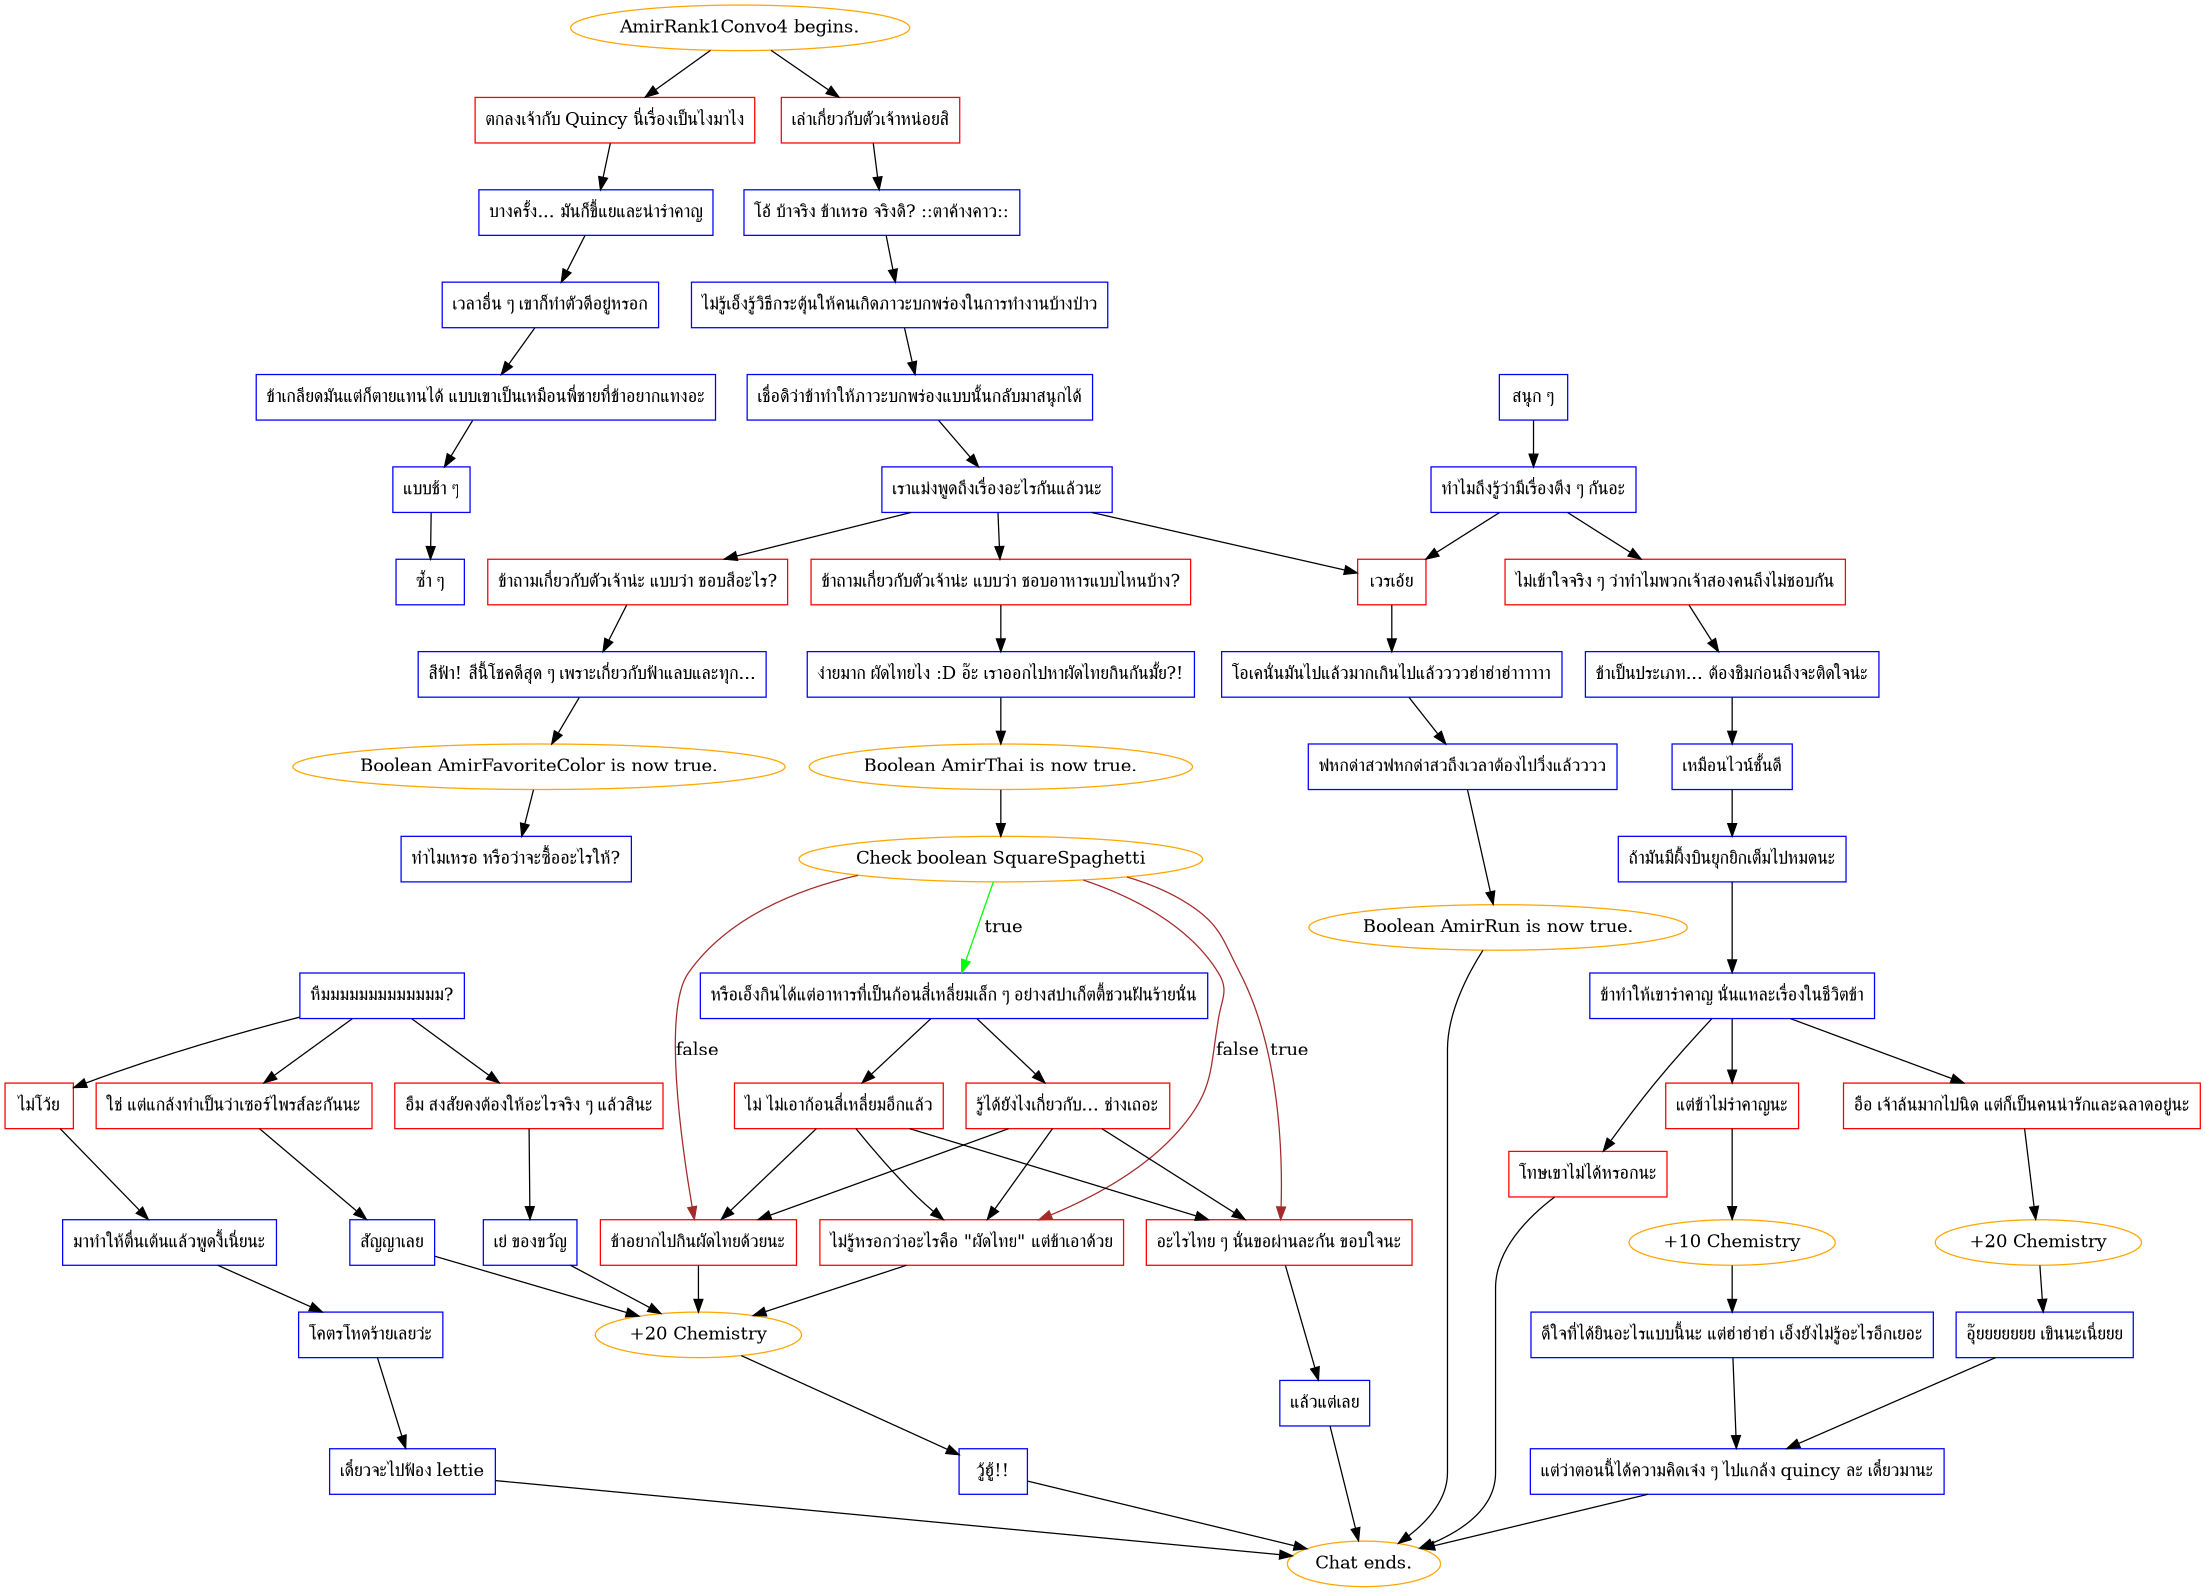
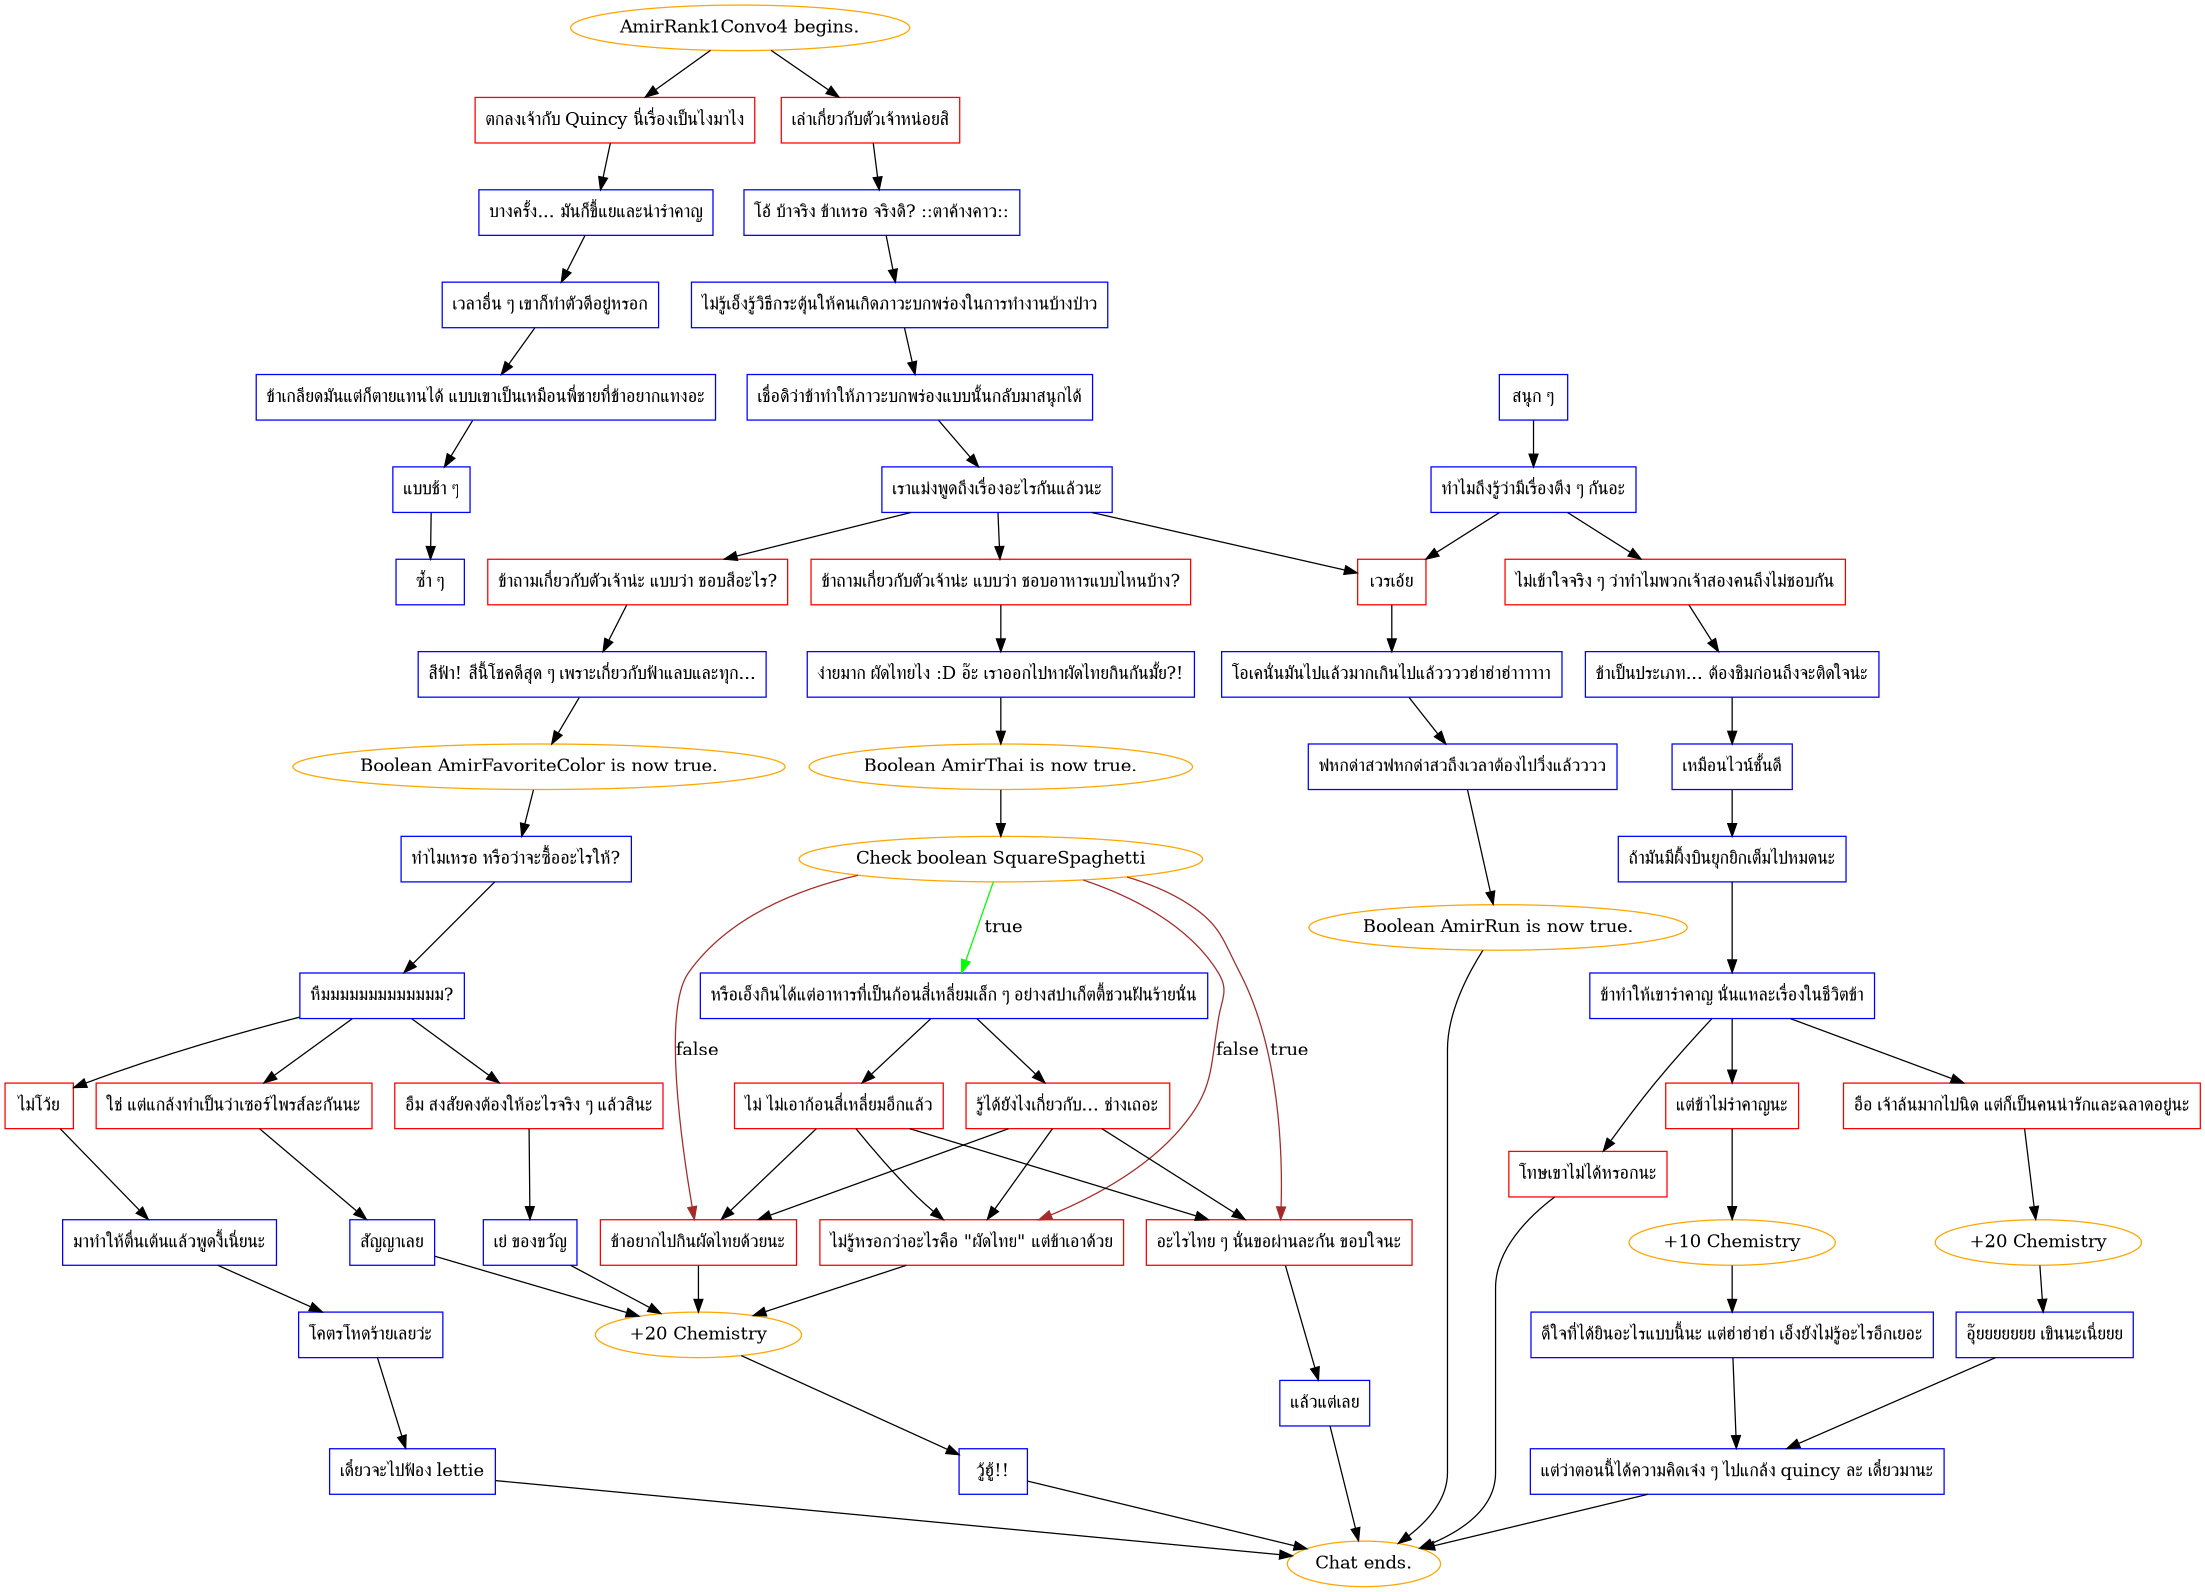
none -> (454, 923)
